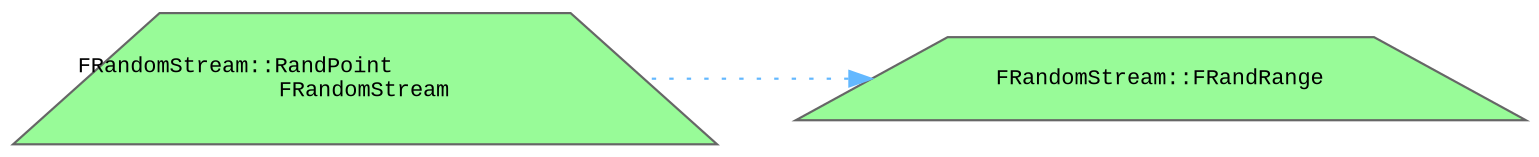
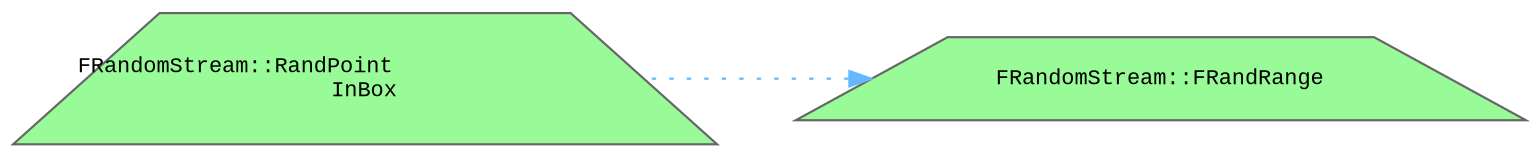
(365, 79) -> (365, 79)
